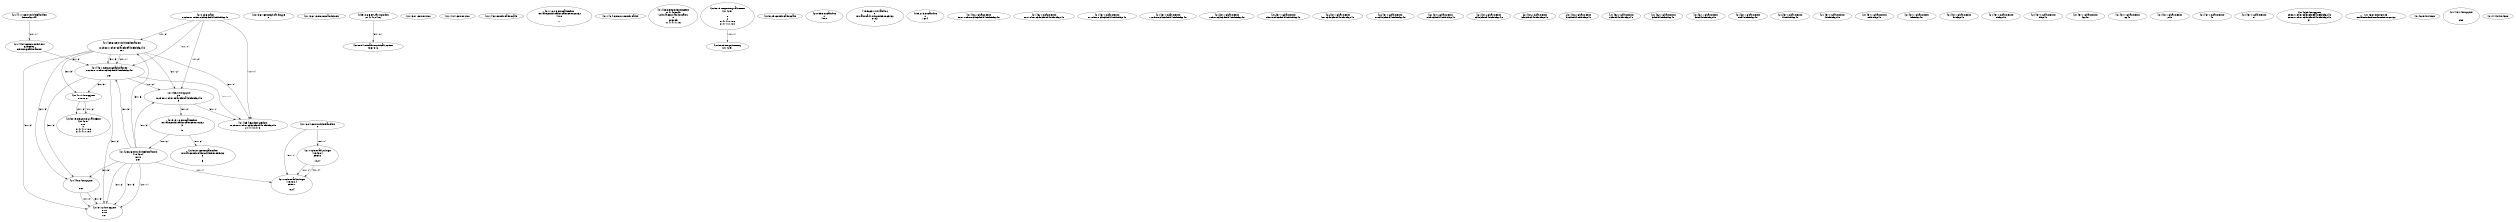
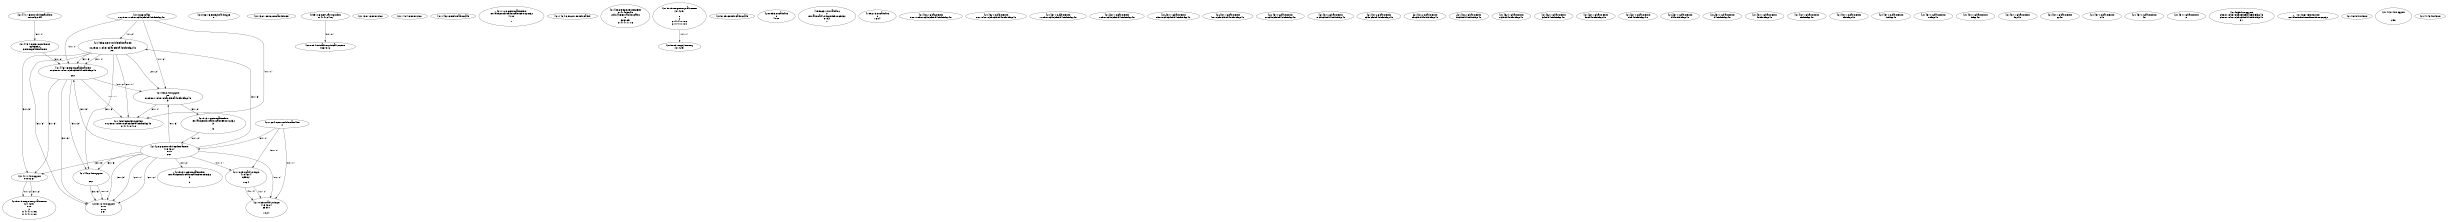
(1107, 16) -> none
none -> (1680, 16)
(192, 140) -> (178, 162)
none -> (239, 143)
none -> (93, 162)
none -> (210, 162)
